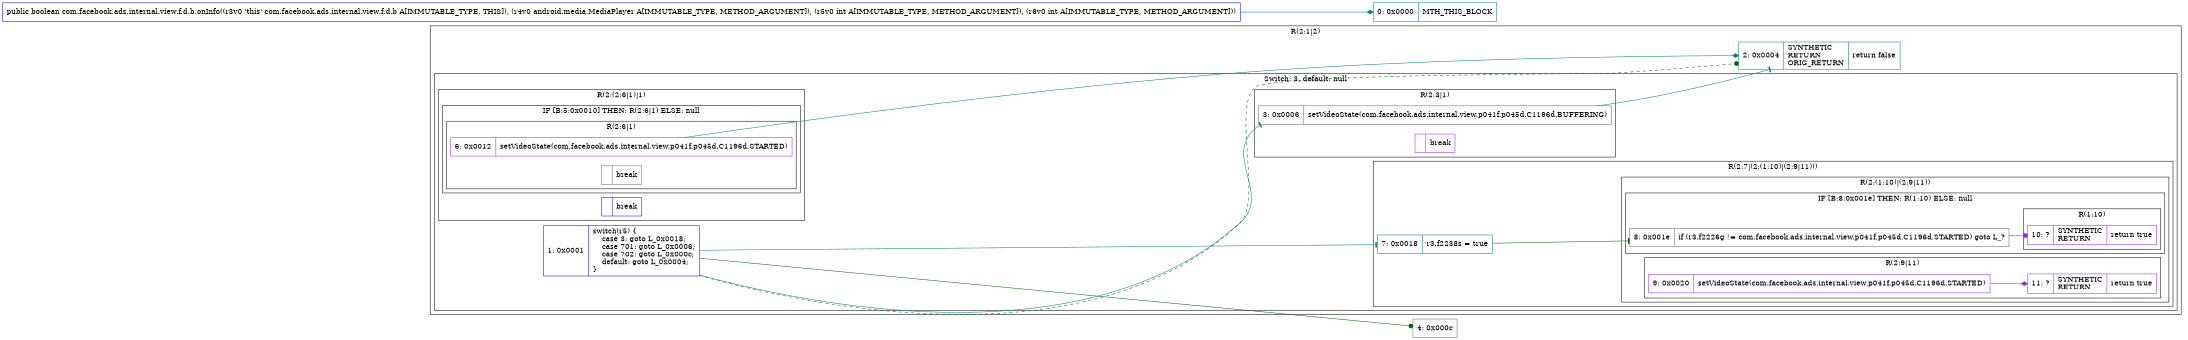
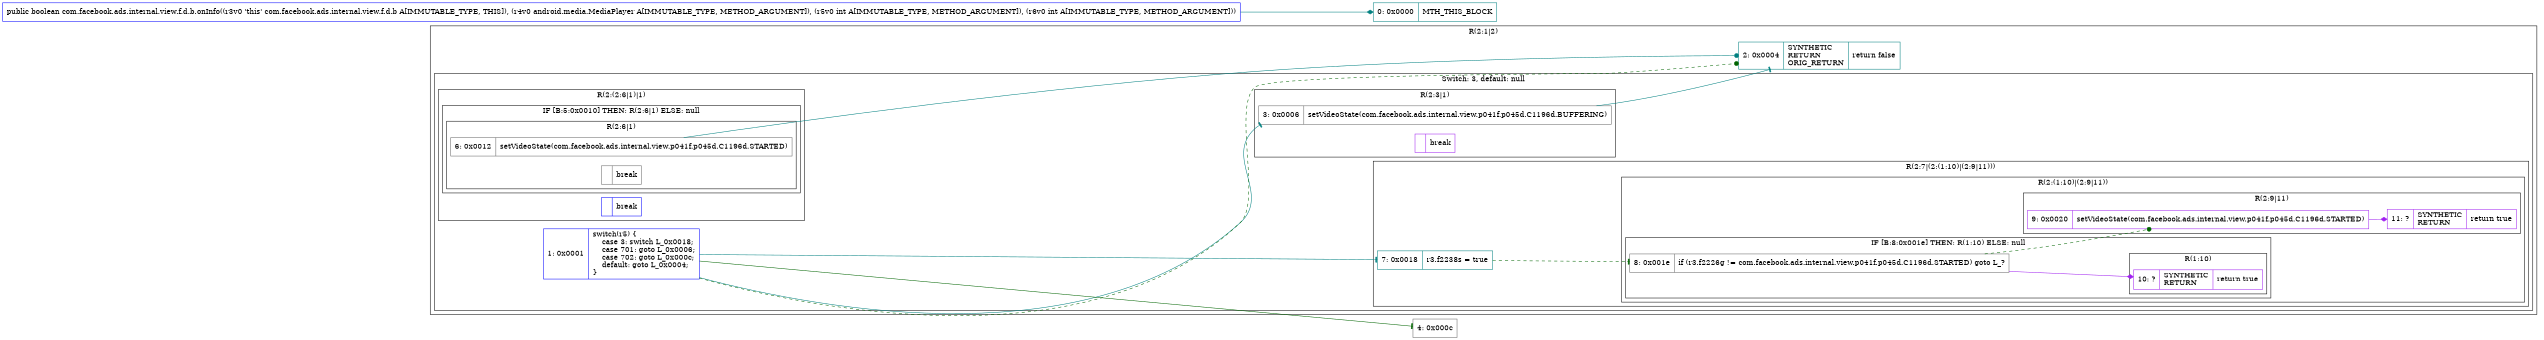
(1180, 78) -> (1181, 78)
(621, 147) -> (621, 147)
(2016, 236) -> (2068, 274)
(639, 239) -> (643, 242)
(1560, 242) -> (1560, 261)
none -> (2066, 244)
(1054, 292) -> (1055, 294)
